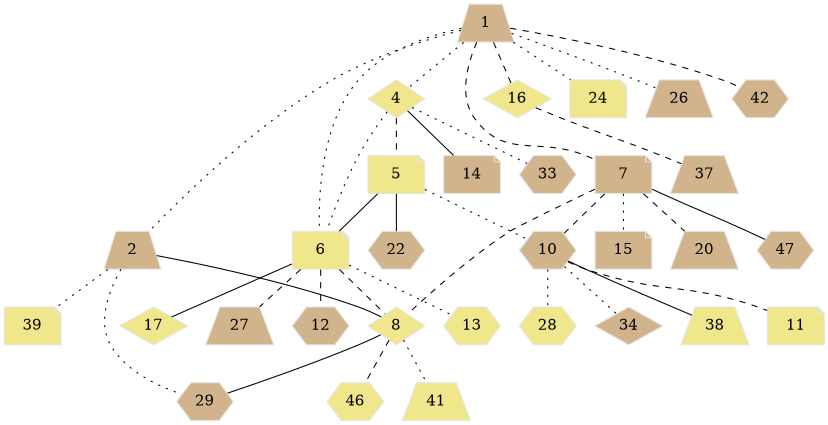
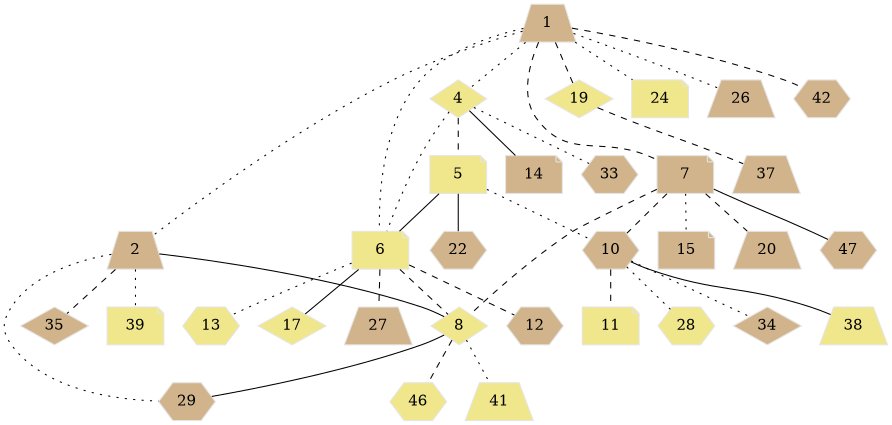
(517, 99) -> (579, 99)
none -> (55, 326)
